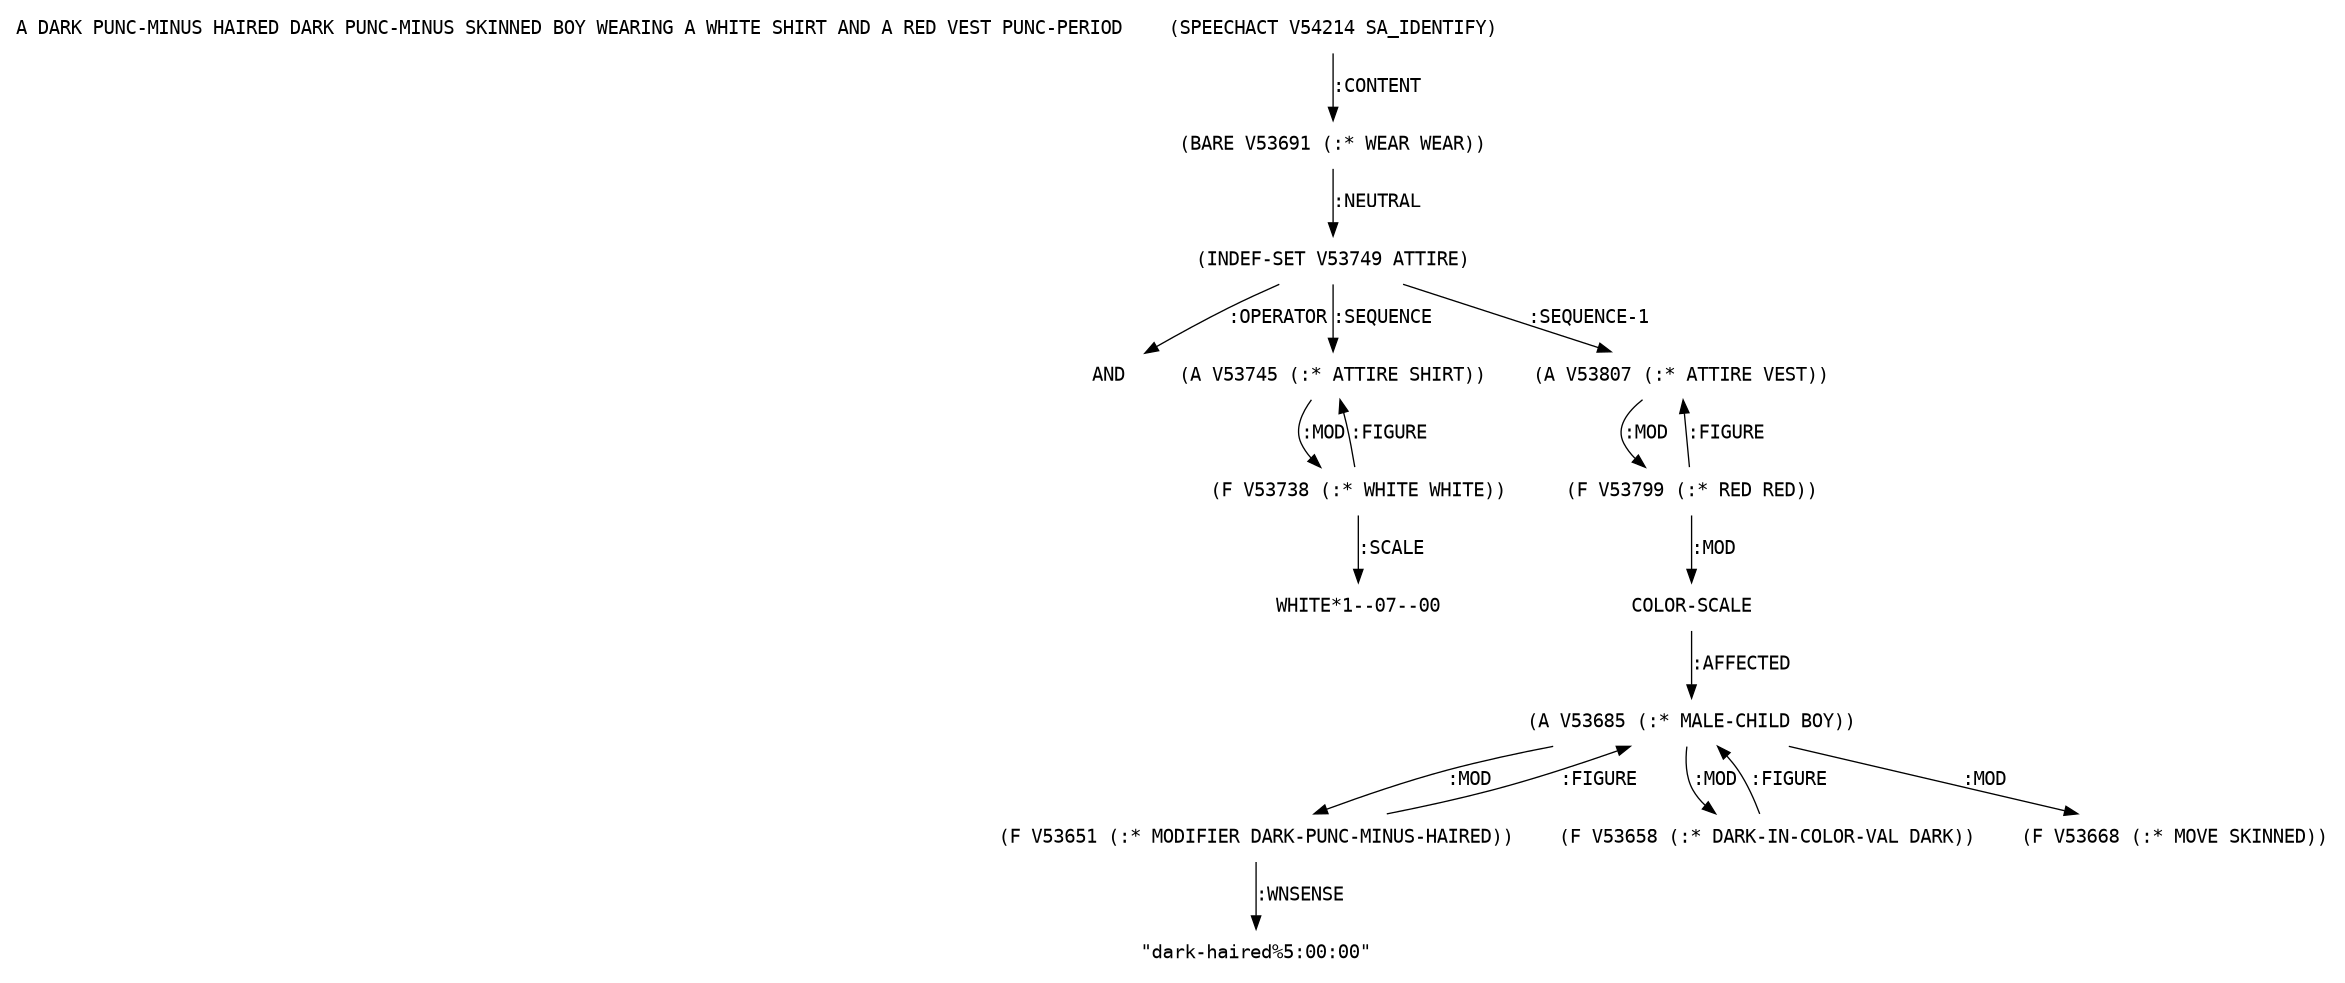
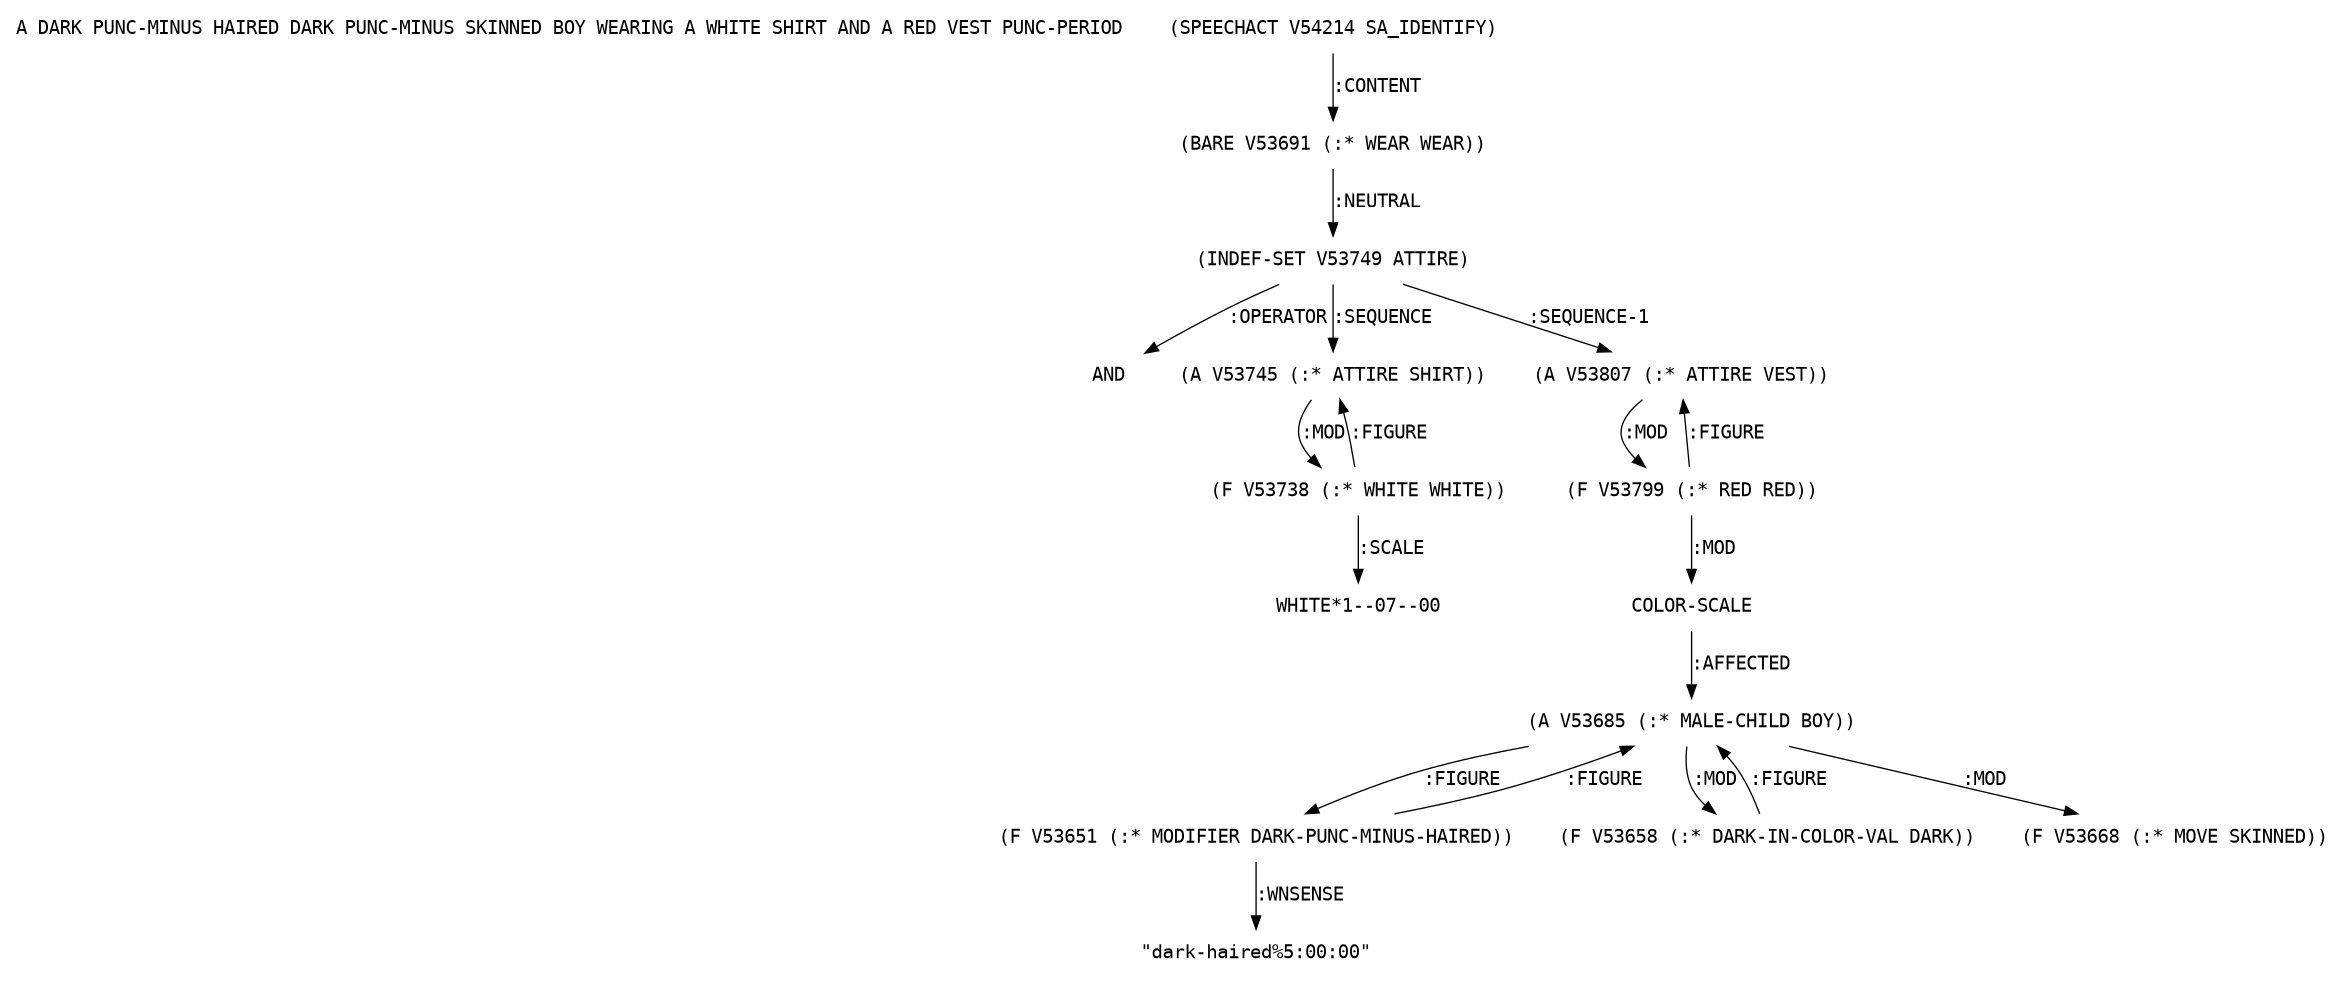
(1470, 780) -> (1462, 780)
